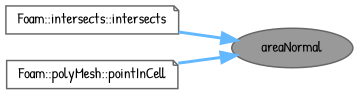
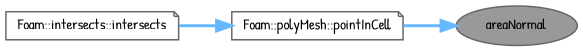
(200, 35) -> (198, 26)
